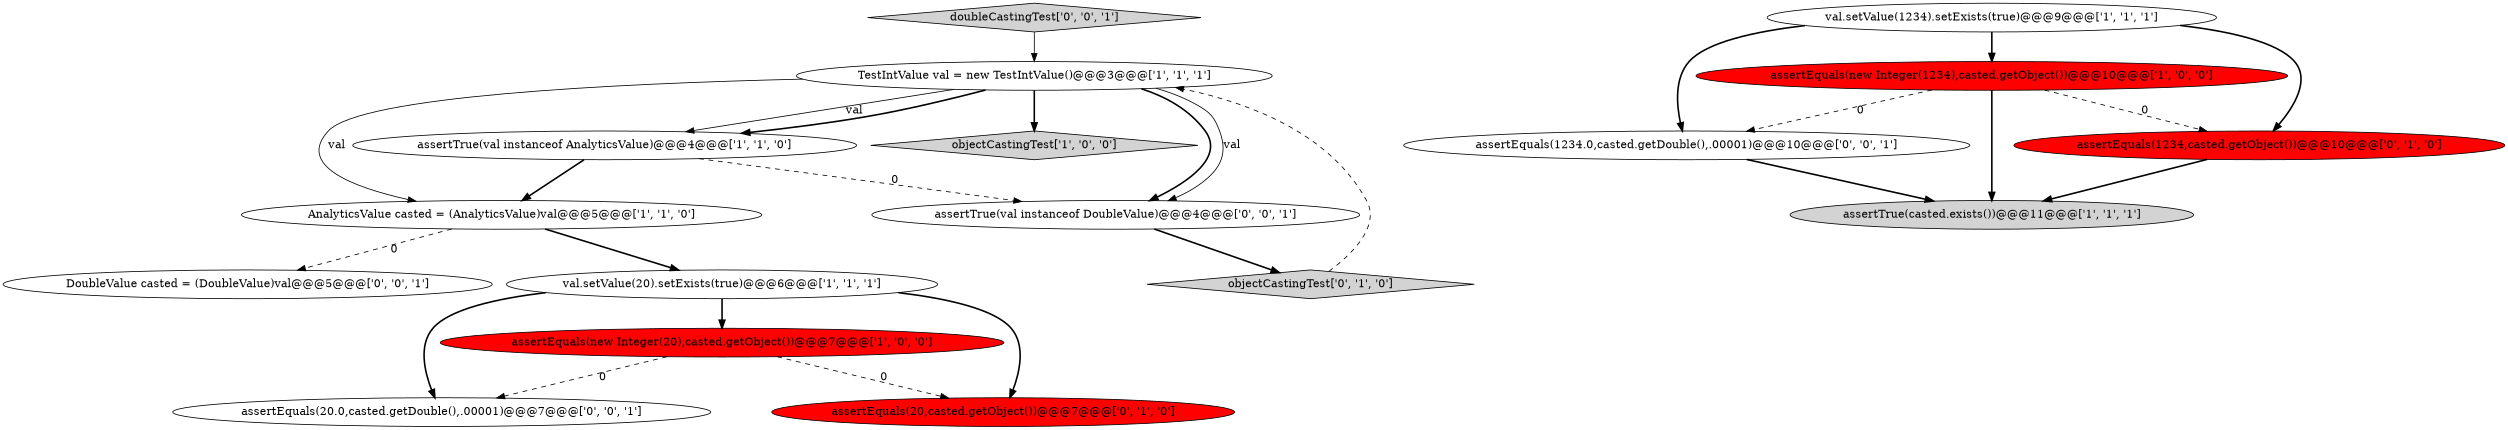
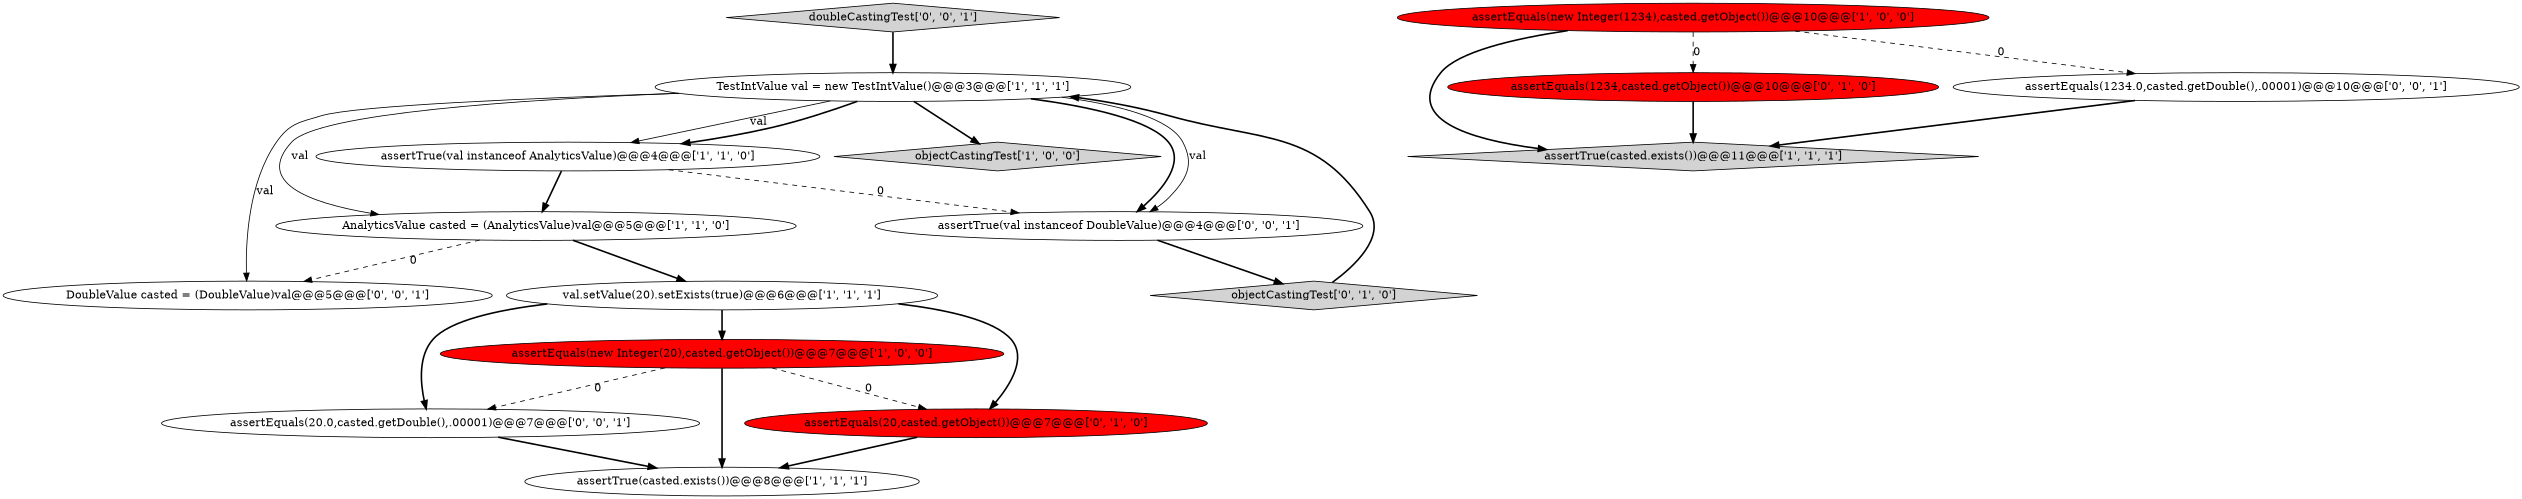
(1992, 18) -> none
(1034, 43) -> (893, 48)
none -> (405, 106)
(1323, 150) -> (1279, 141)
(1992, 215) -> (1693, 157)
none -> (722, 482)
